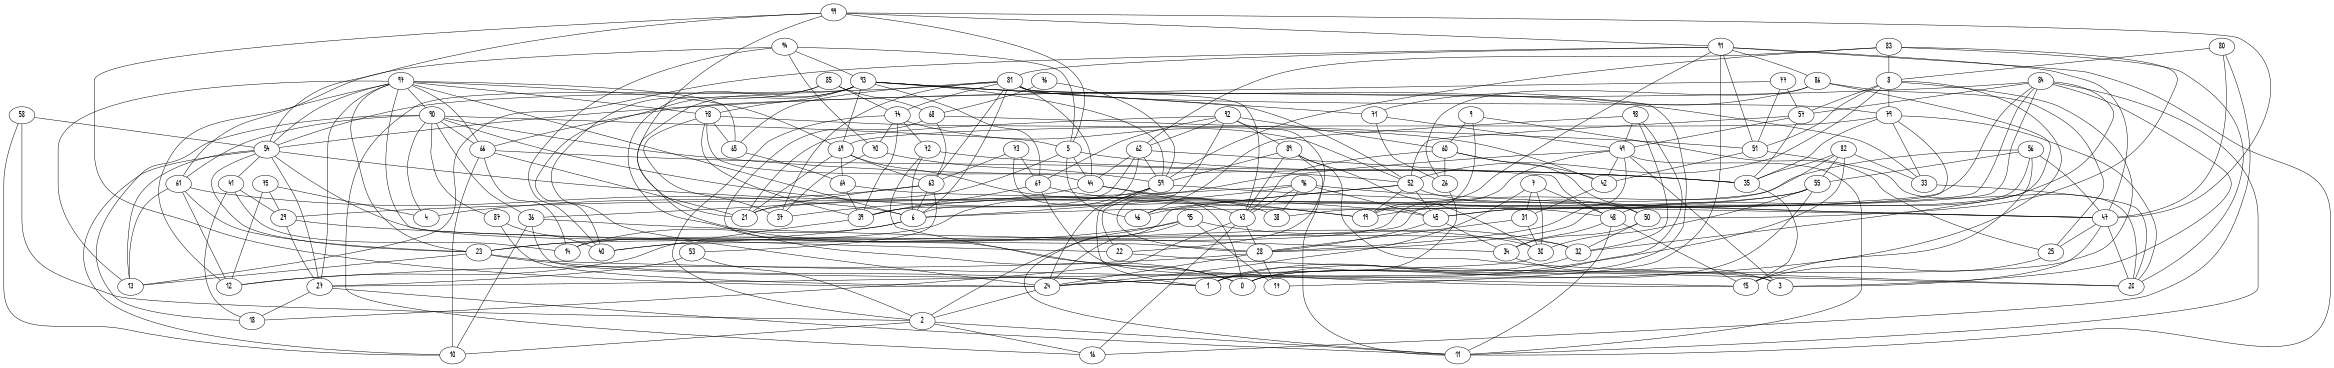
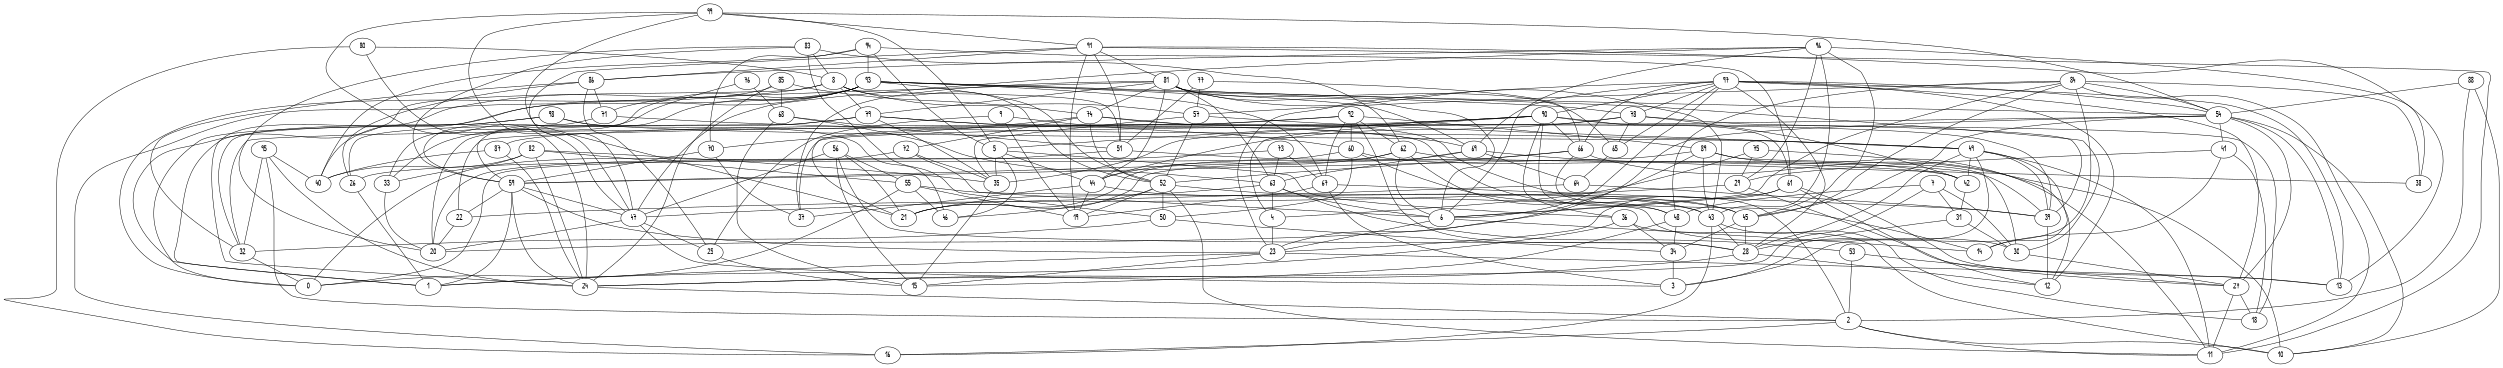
none -> (1145, 59)
(22, 115) -> (2471, 81)
none -> (1272, 235)
(1277, 287) -> none
(1552, 301) -> none
